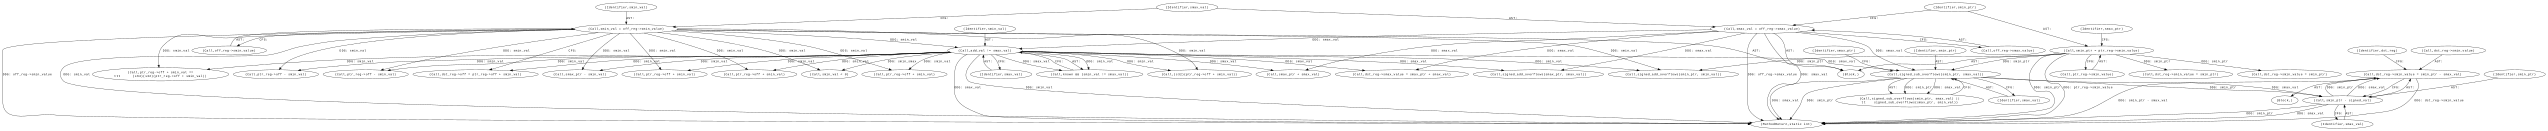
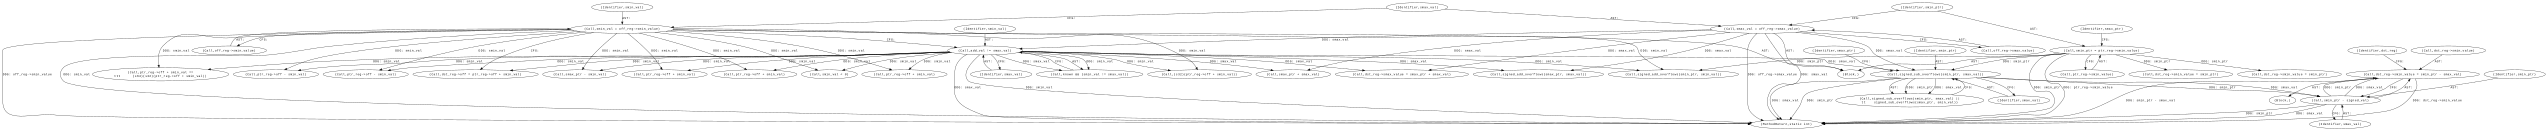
(904, 40) -> (892, 40)
(902, 61) -> (903, 61)
